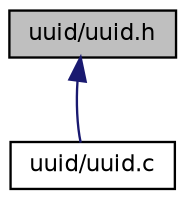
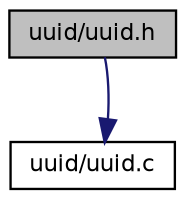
(77, 112) -> (108, 88)
